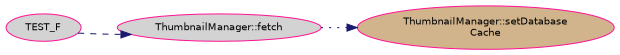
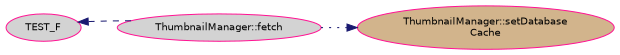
(99, 34) -> (110, 21)
